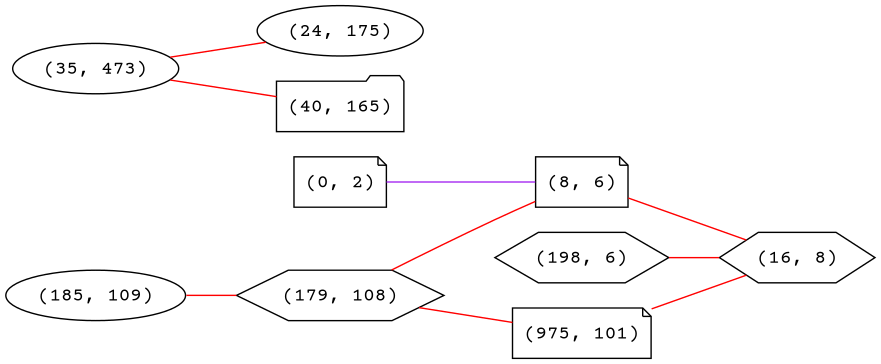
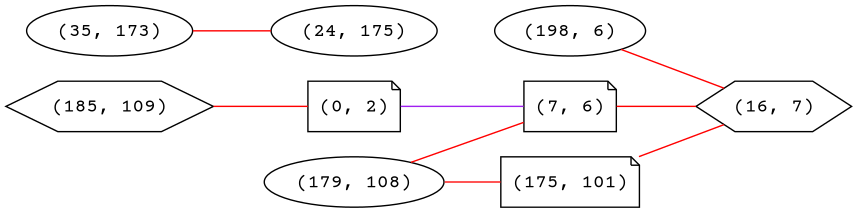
(96, 69) -> (110, 31)
(340, 106) -> none
(582, 182) -> (570, 106)
(582, 258) -> (570, 31)
(797, 258) -> (774, 106)
(96, 295) -> (110, 106)
(211, 295) -> (261, 106)
(340, 295) -> (354, 182)
(582, 333) -> (570, 182)
